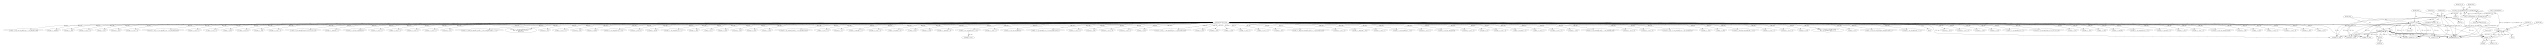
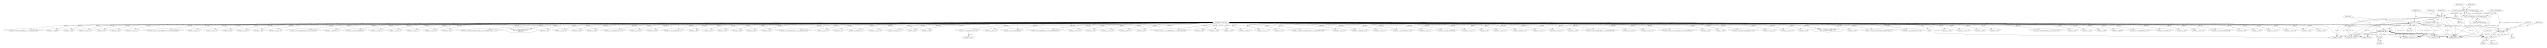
(944, 30) -> none
(2015, 30) -> none
